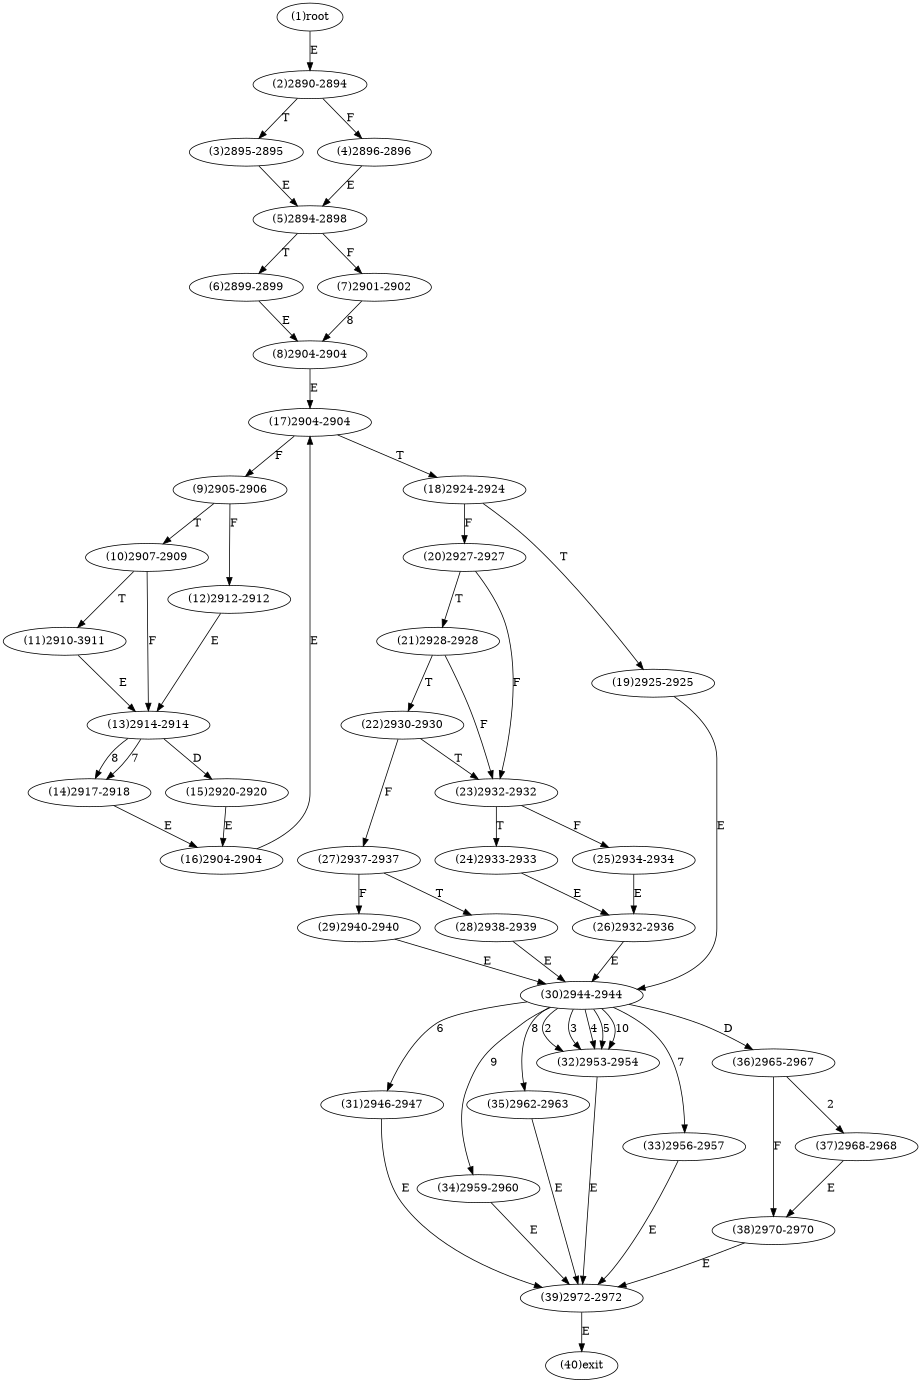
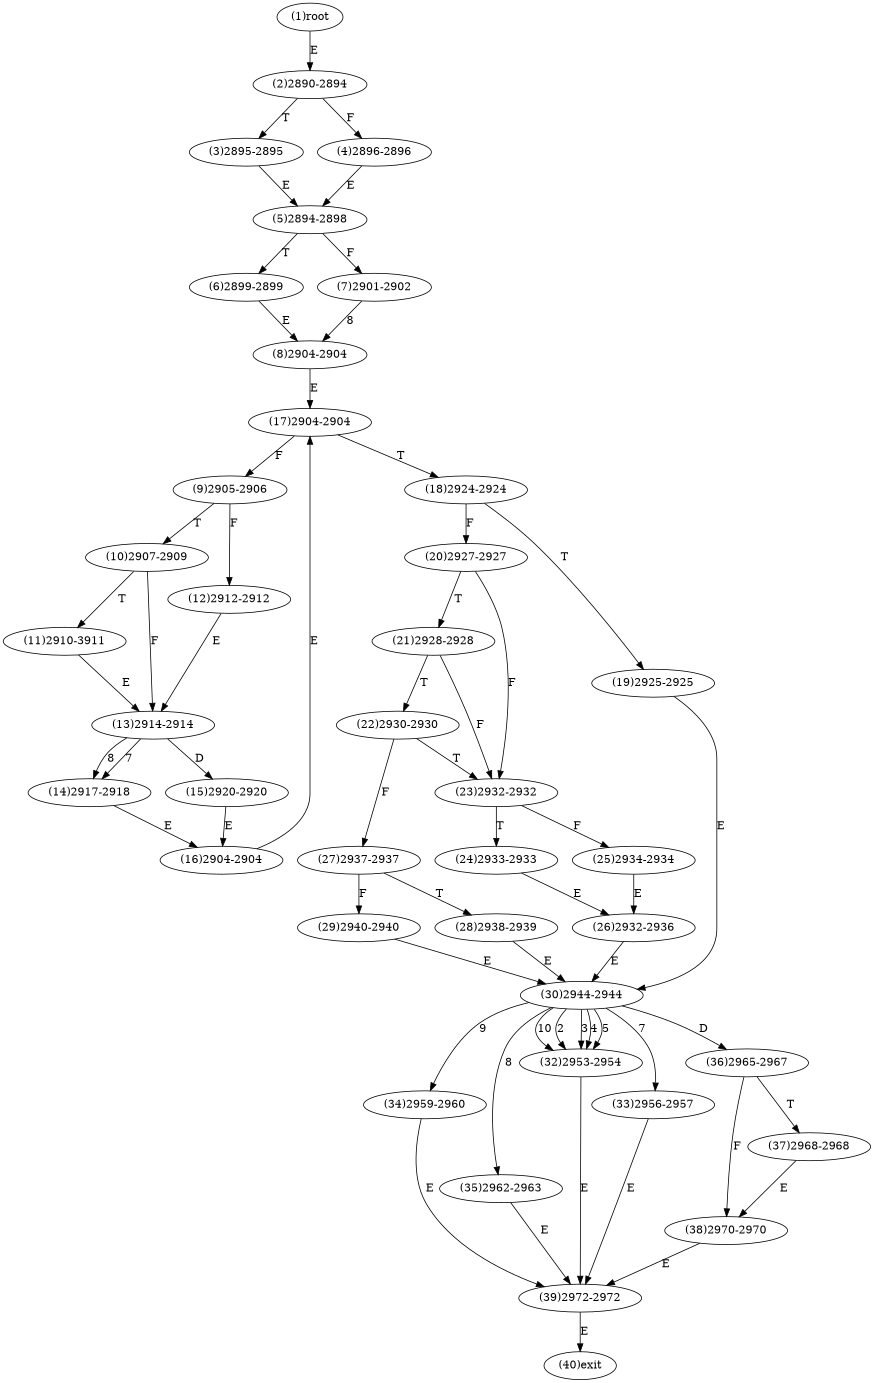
(382, 1105) -> none
(831, 1105) -> (791, 1105)
